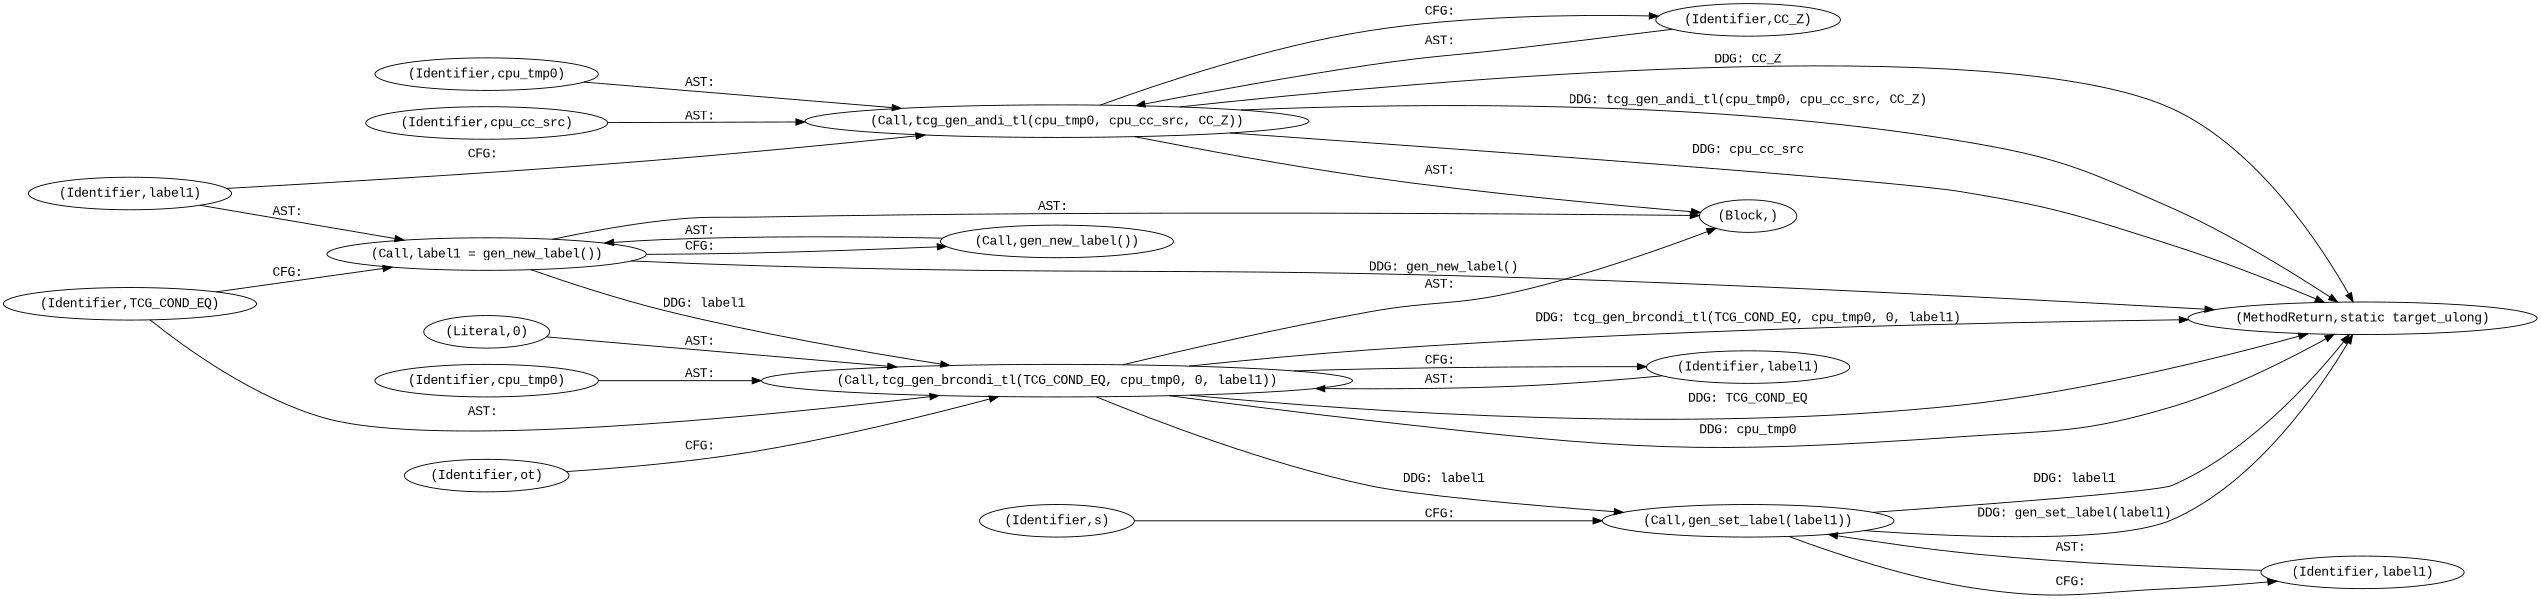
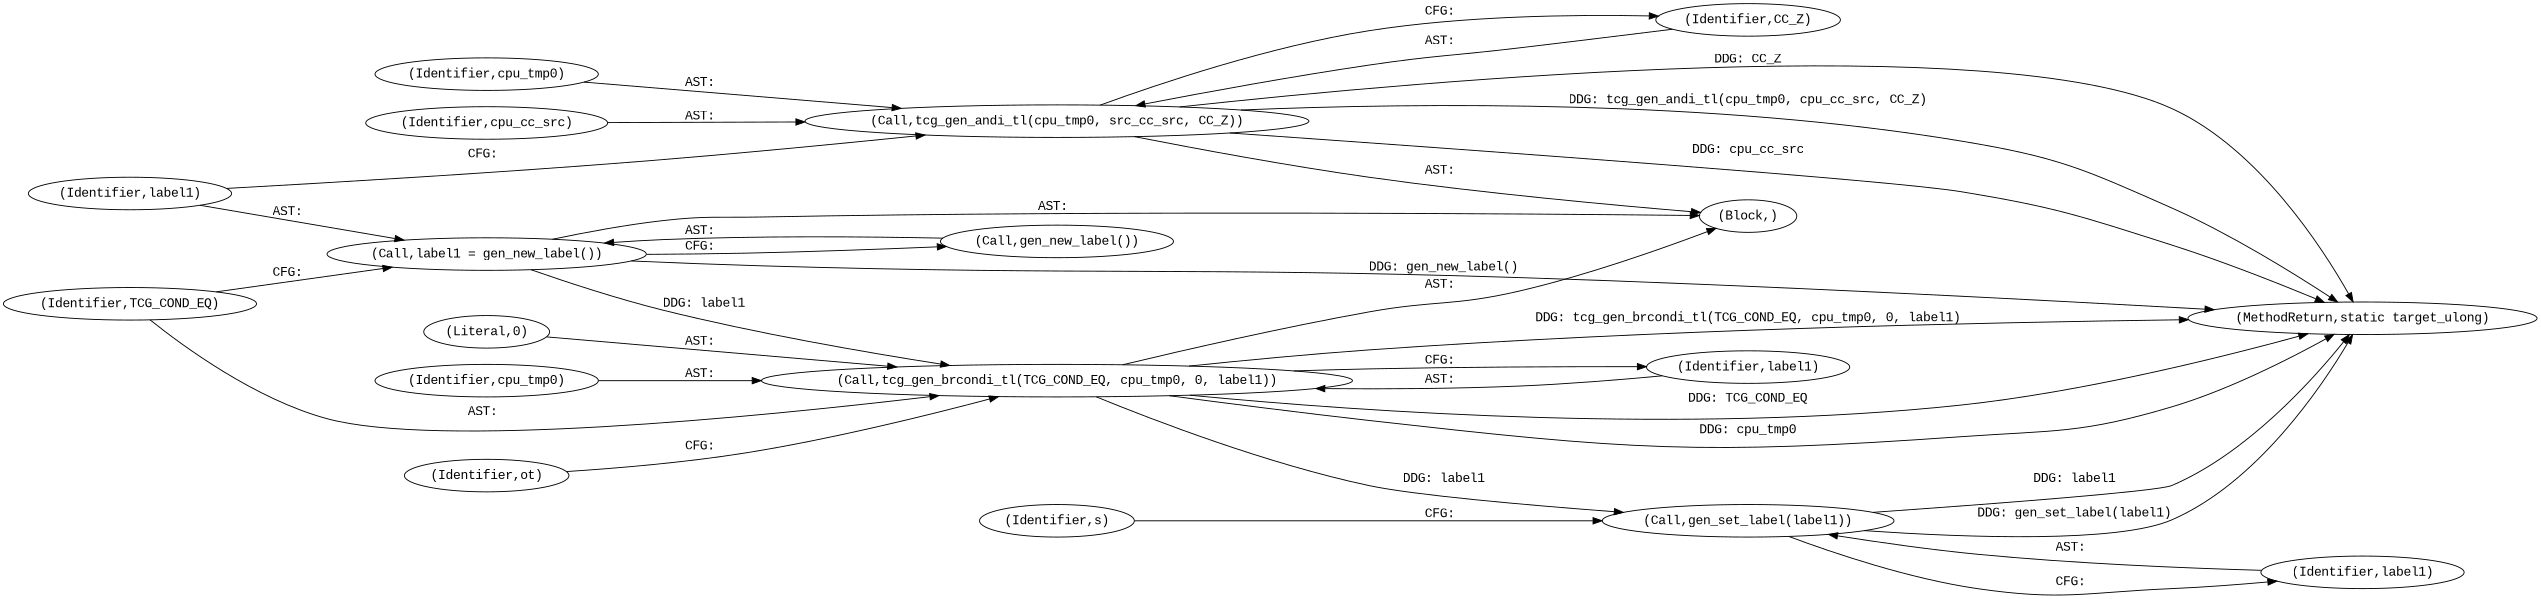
(1057, 121) -> (1057, 121)
